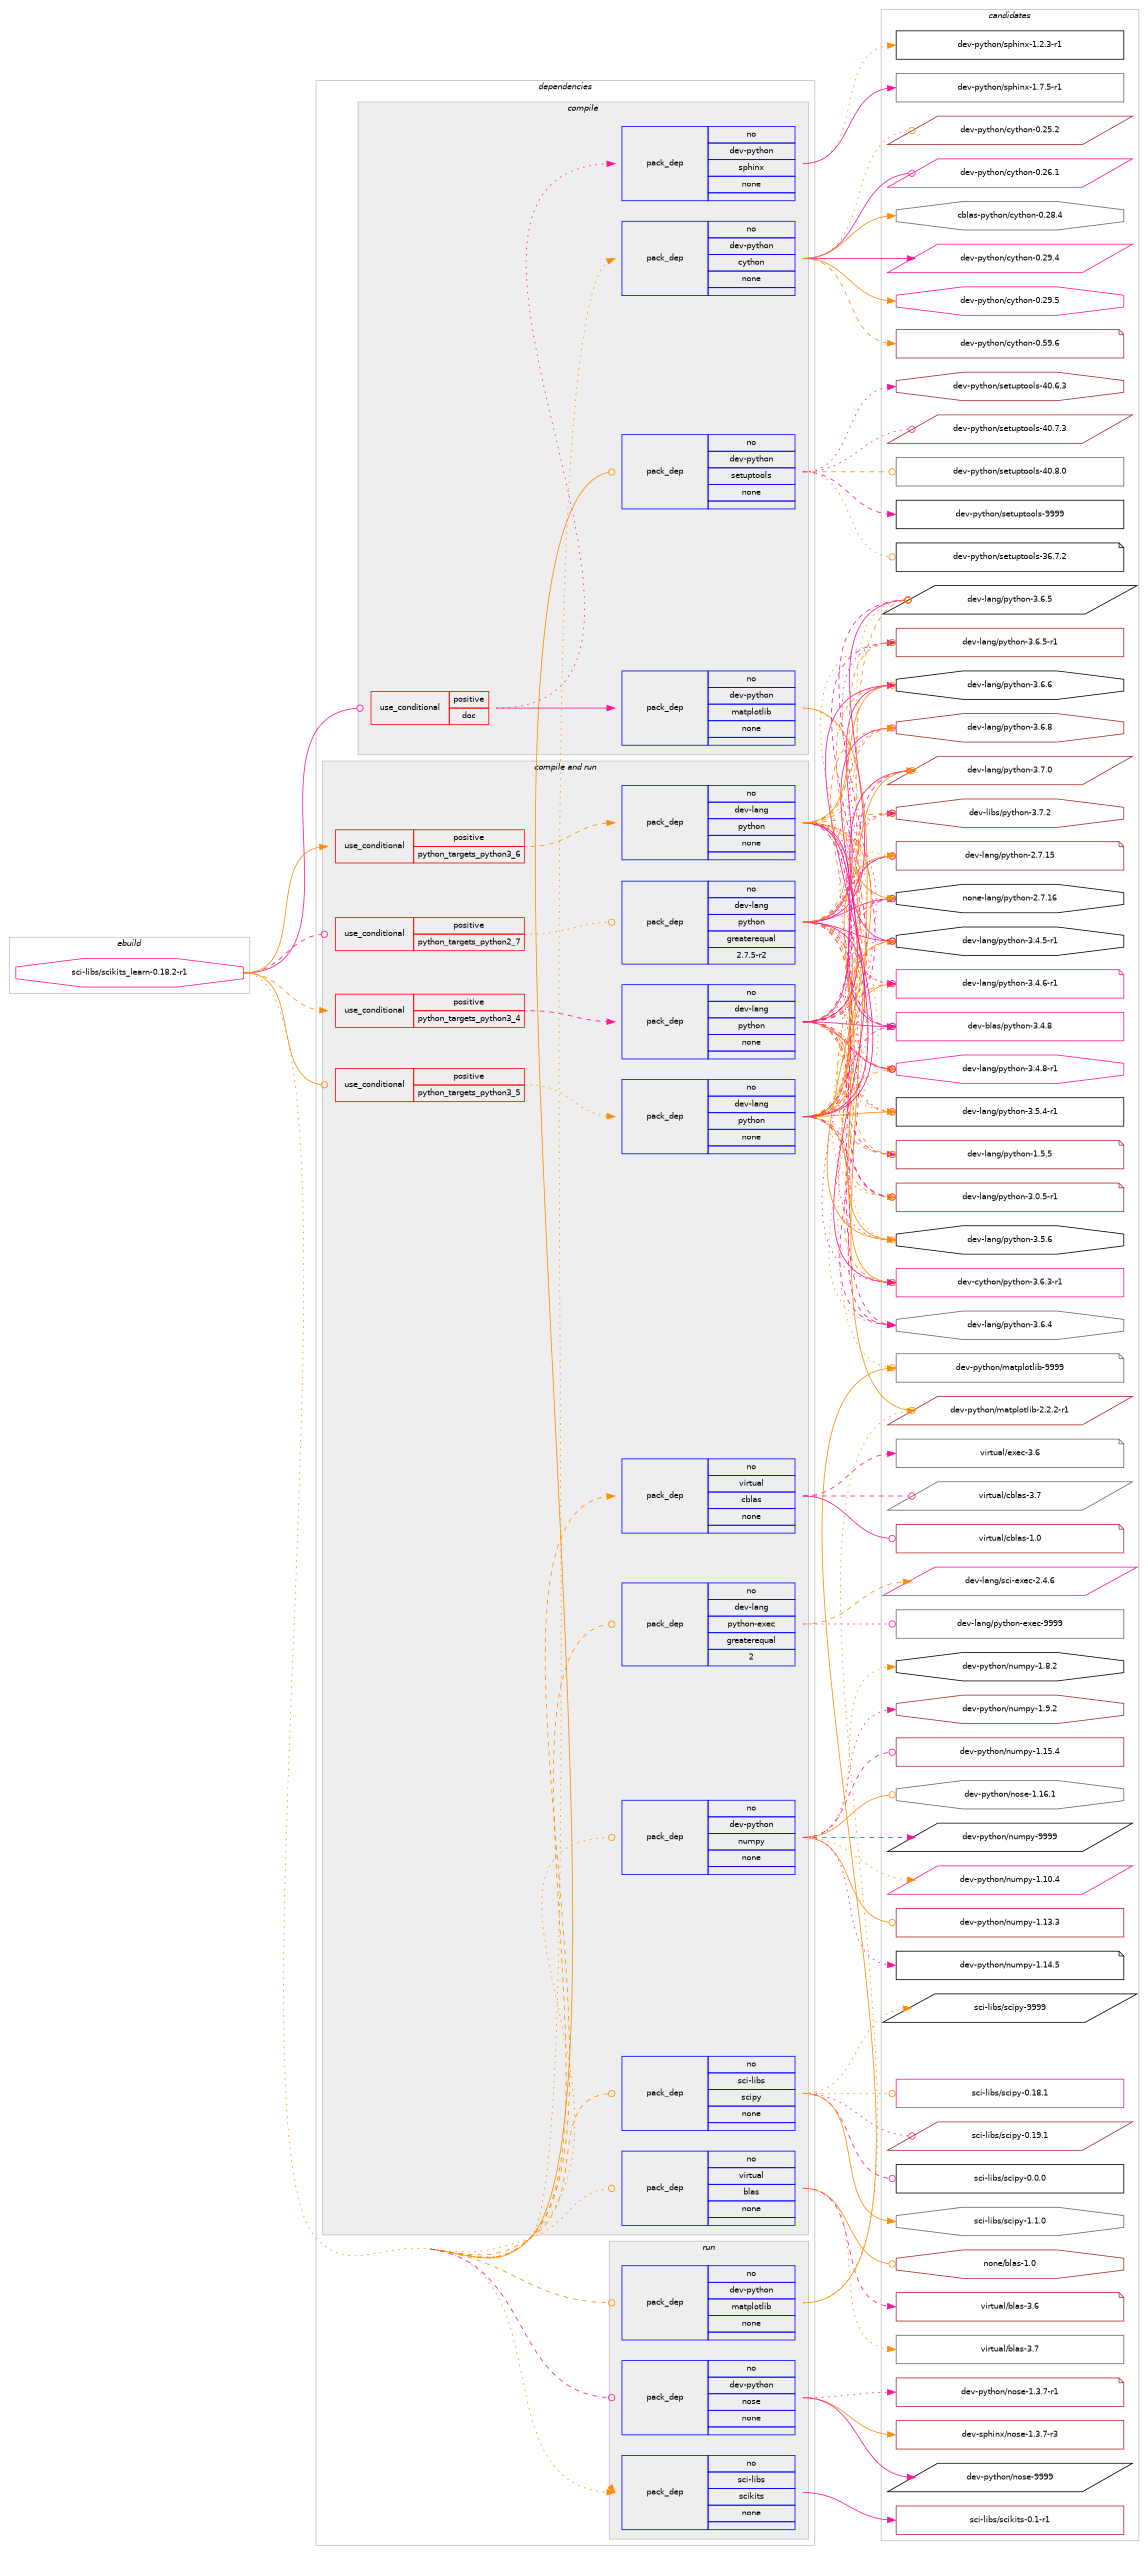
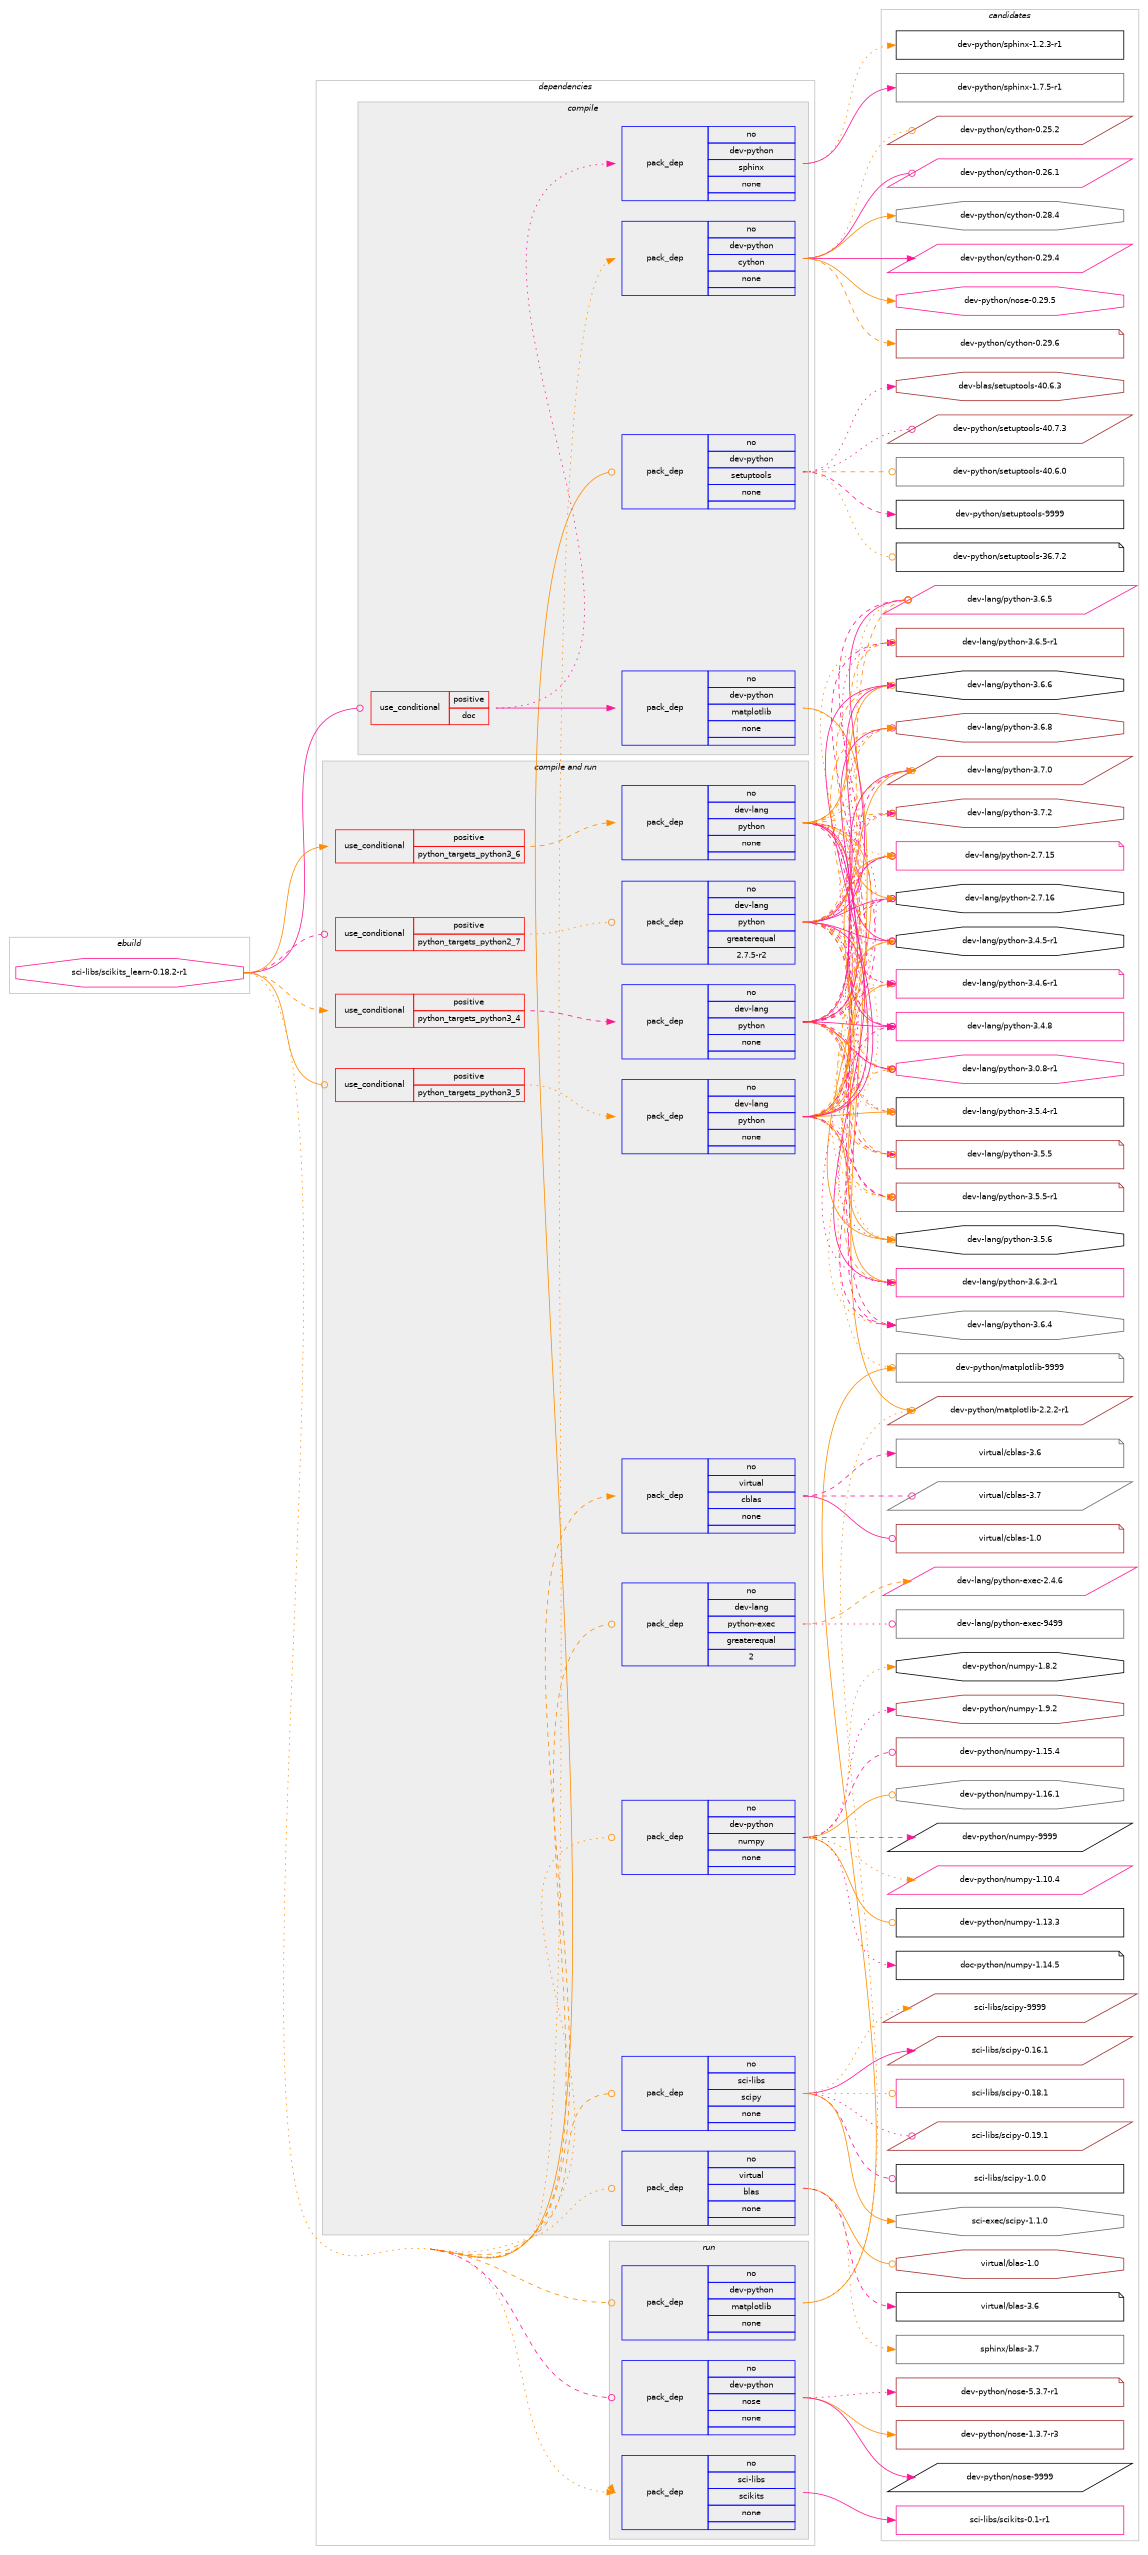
(1010, 216) -> (1010, 216)
(1010, 301) -> (1010, 301)
(1010, 344) -> (1010, 344)
(1010, 386) -> (1010, 386)
(1010, 472) -> (1010, 472)
(1010, 600) -> (1010, 600)
(1010, 813) -> (1010, 813)
(1010, 856) -> (1010, 856)
(1010, 899) -> (1010, 899)
(1010, 1027) -> (1010, 1027)
(1010, 1069) -> (1010, 1069)
(1010, 1155) -> (1010, 1155)
(1010, 1197) -> (1010, 1197)
(1010, 1283) -> (1010, 1283)
(1010, 1453) -> (1010, 1453)
(1010, 1581) -> (1010, 1581)
(1010, 1624) -> (1010, 1624)
(1010, 1795) -> (1010, 1795)
(1010, 1923) -> (1010, 1923)
(1010, 1965) -> (1010, 1965)
(1010, 2008) -> (1010, 2008)
none -> (1010, 2051)
(1010, 2179) -> (1010, 2179)
(1010, 2221) -> (1010, 2221)
(1010, 2264) -> (1010, 2264)
(1010, 2307) -> (1010, 2307)
(1010, 2349) -> (1010, 2349)
(1010, 2392) -> (1010, 2392)
(1010, 2435) -> (1010, 2435)
(1010, 2520) -> (1010, 2520)
